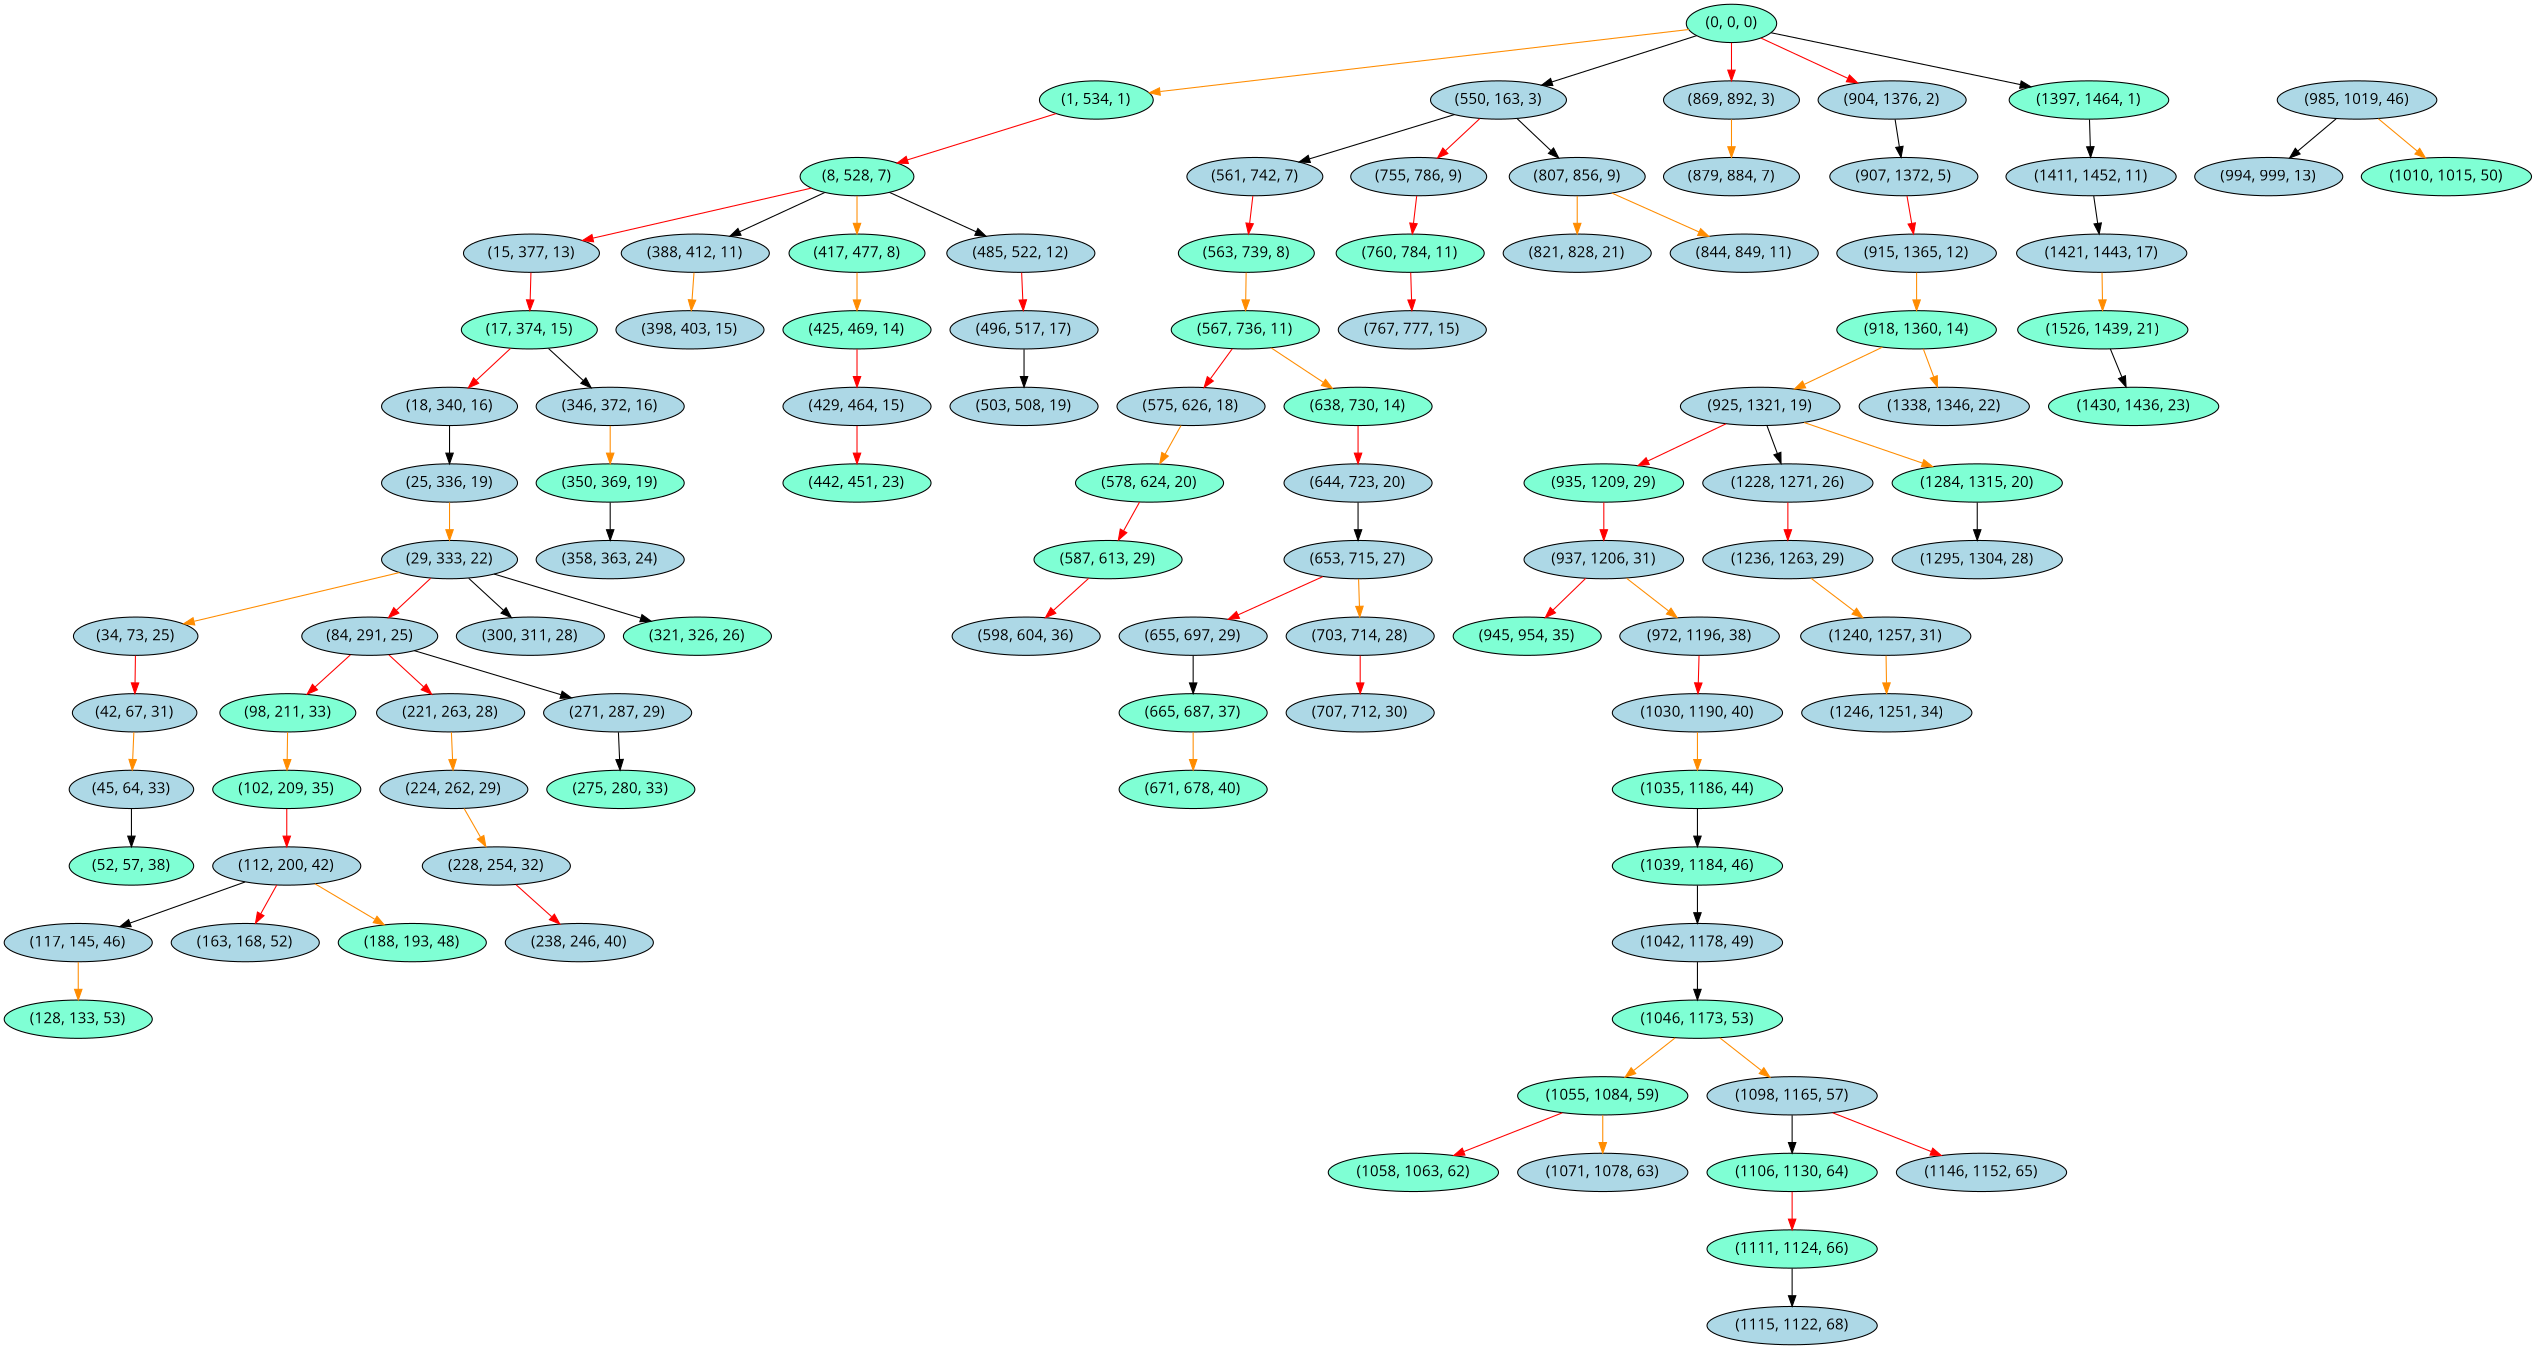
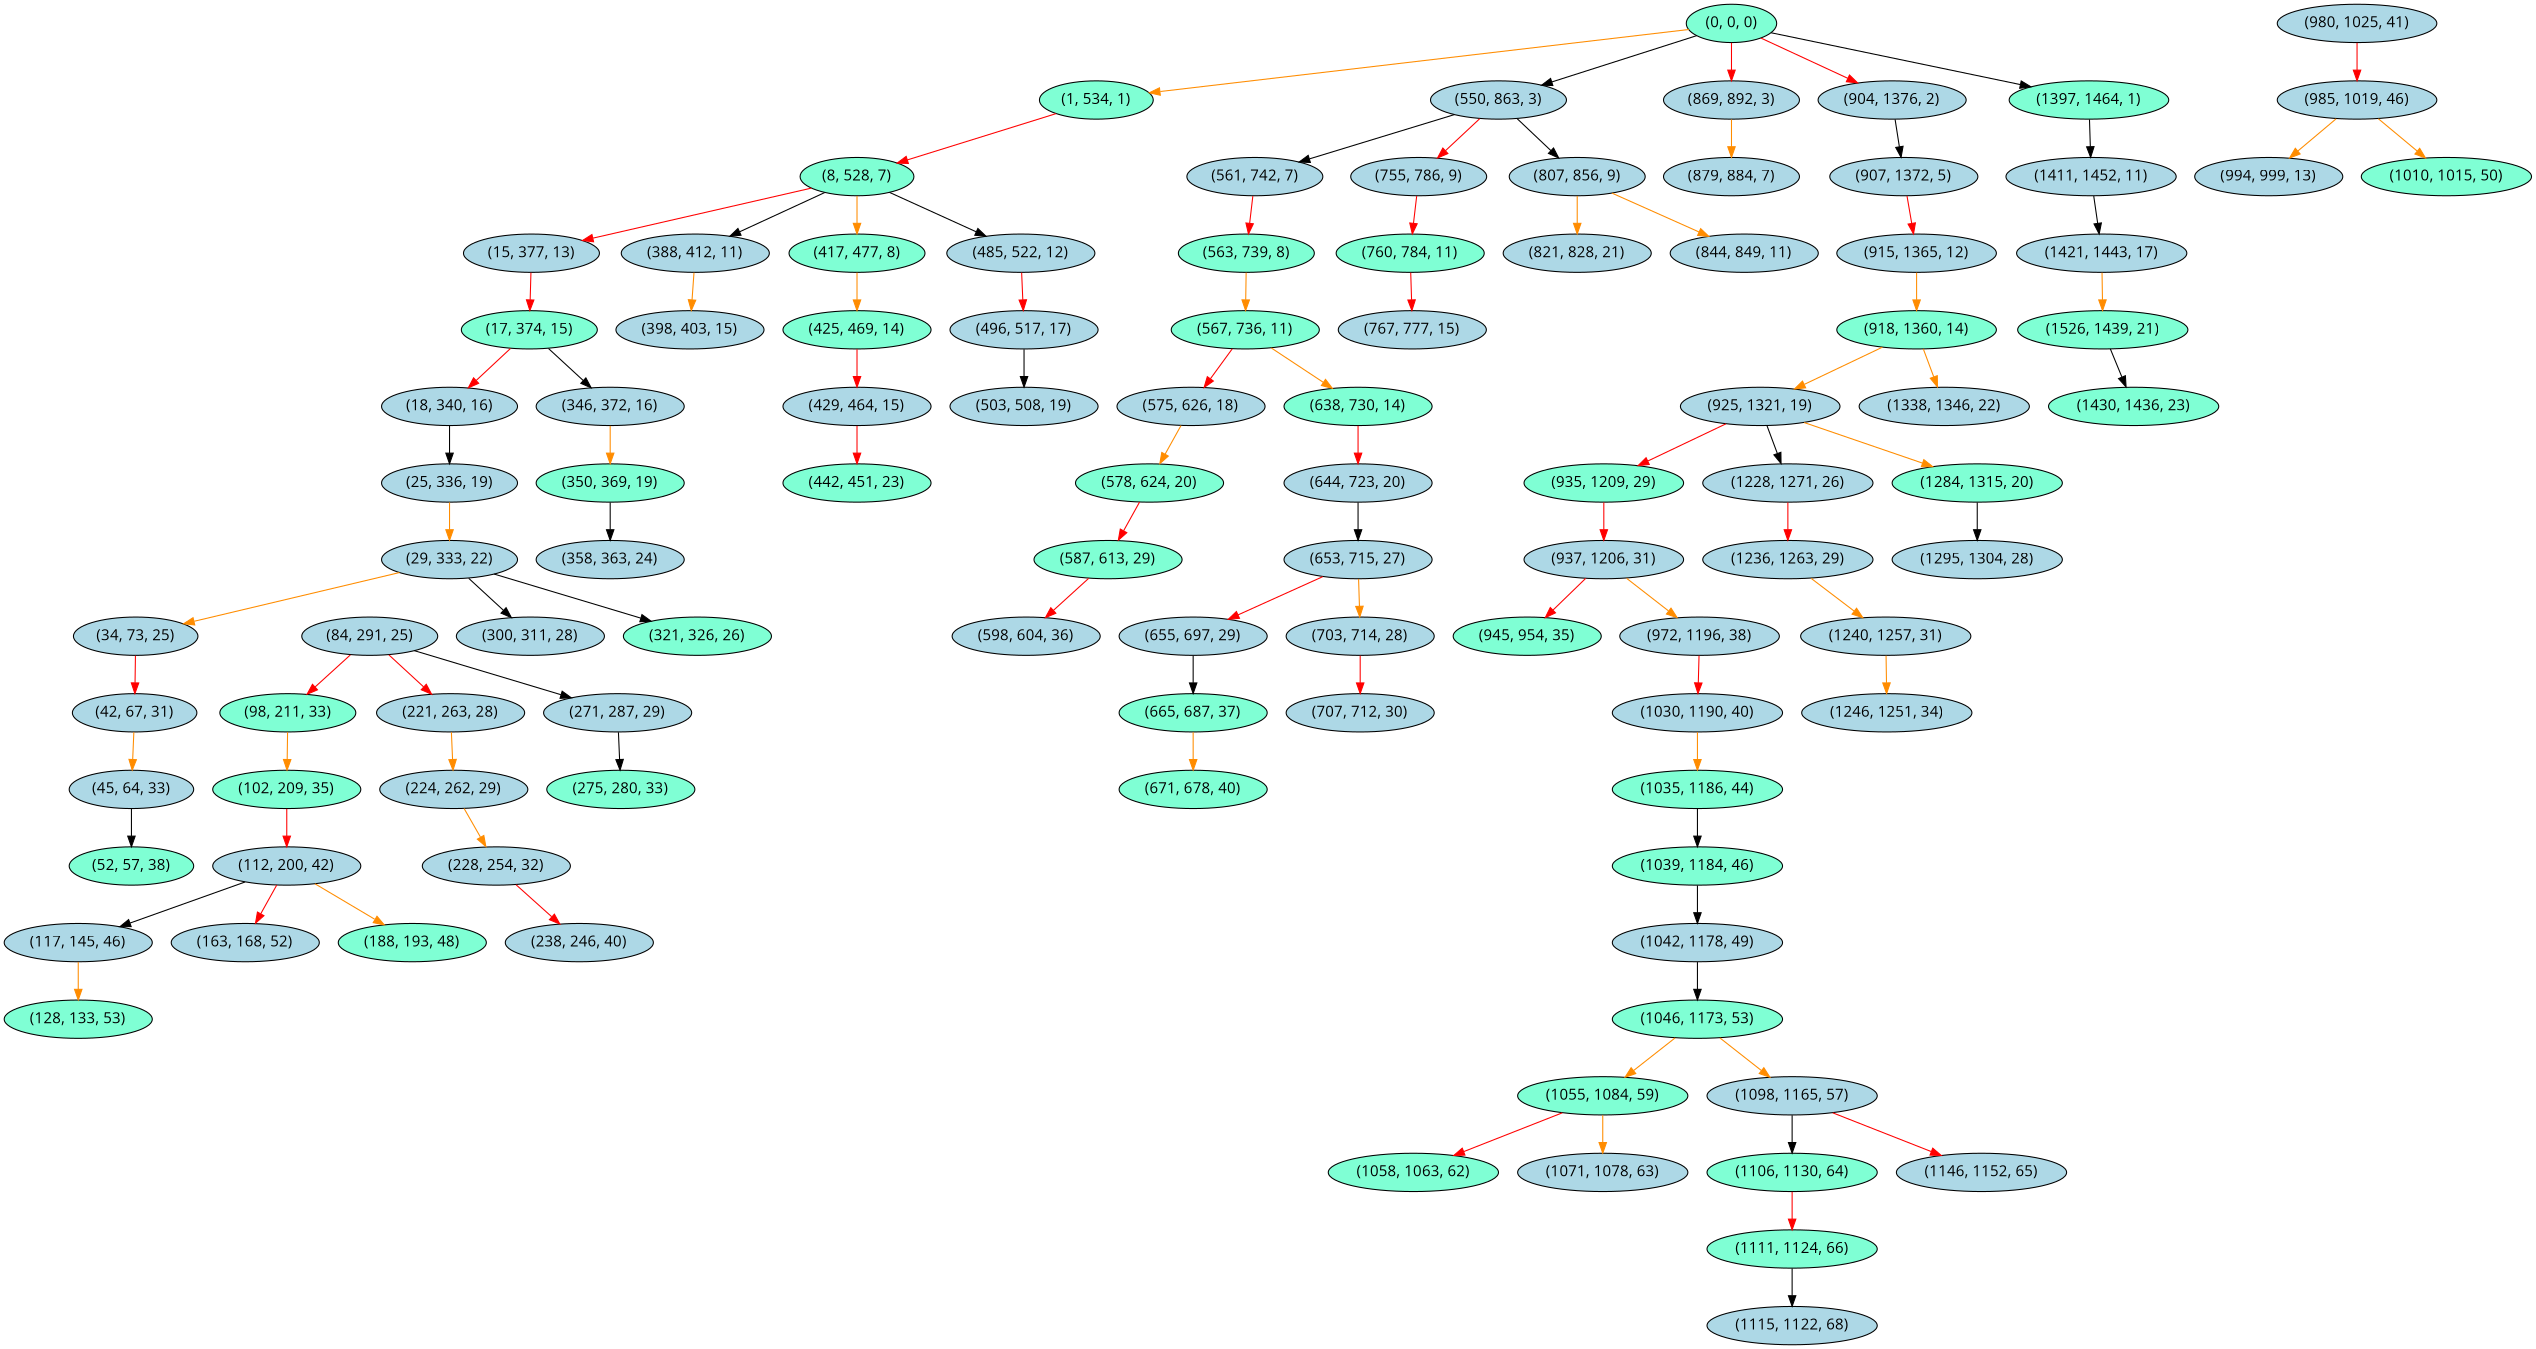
none -> (2357, 23)
(1498, 100) -> (1498, 100)
(2317, 135) -> (2317, 135)
(413, 594) -> none
